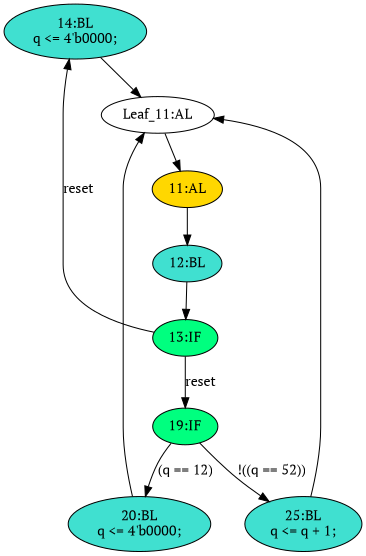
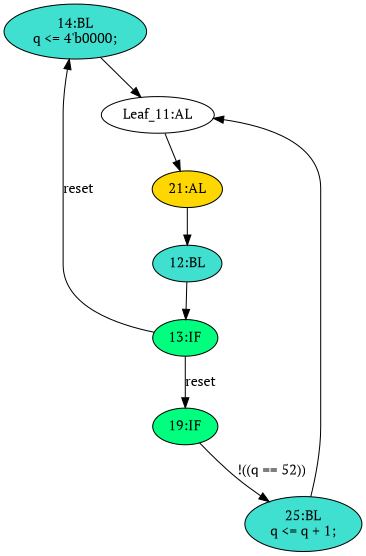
(187, 189) -> (187, 189)
(139, 524) -> none
